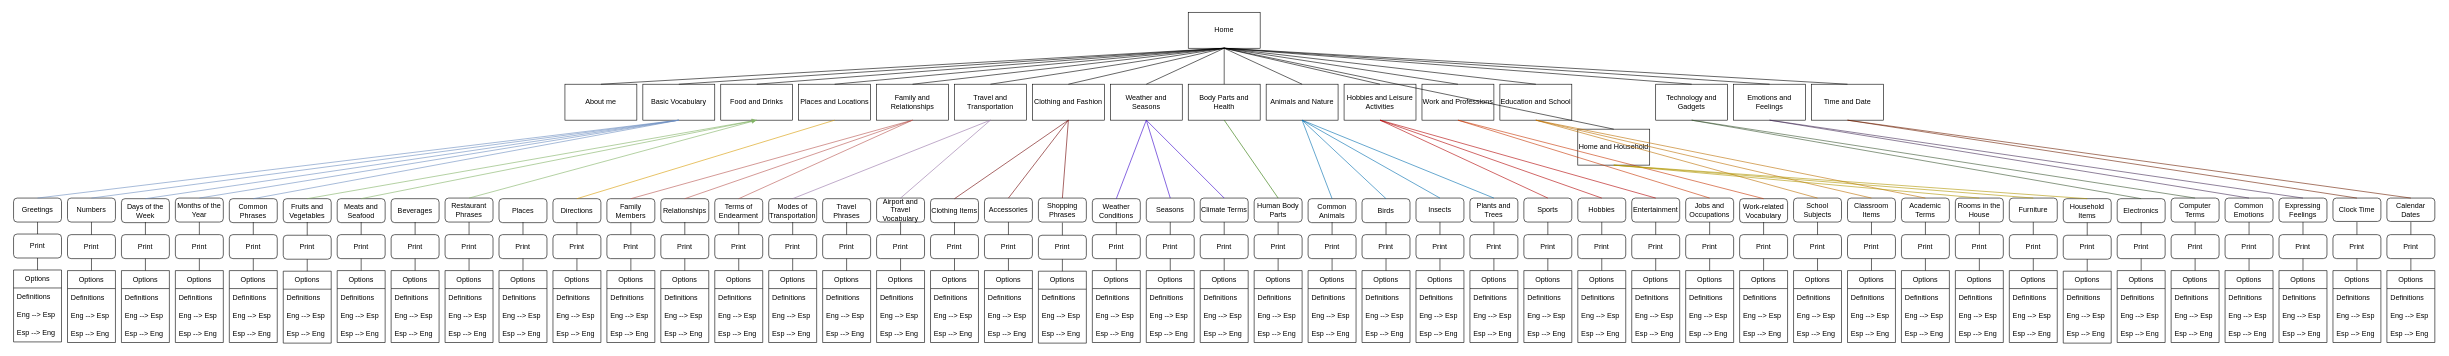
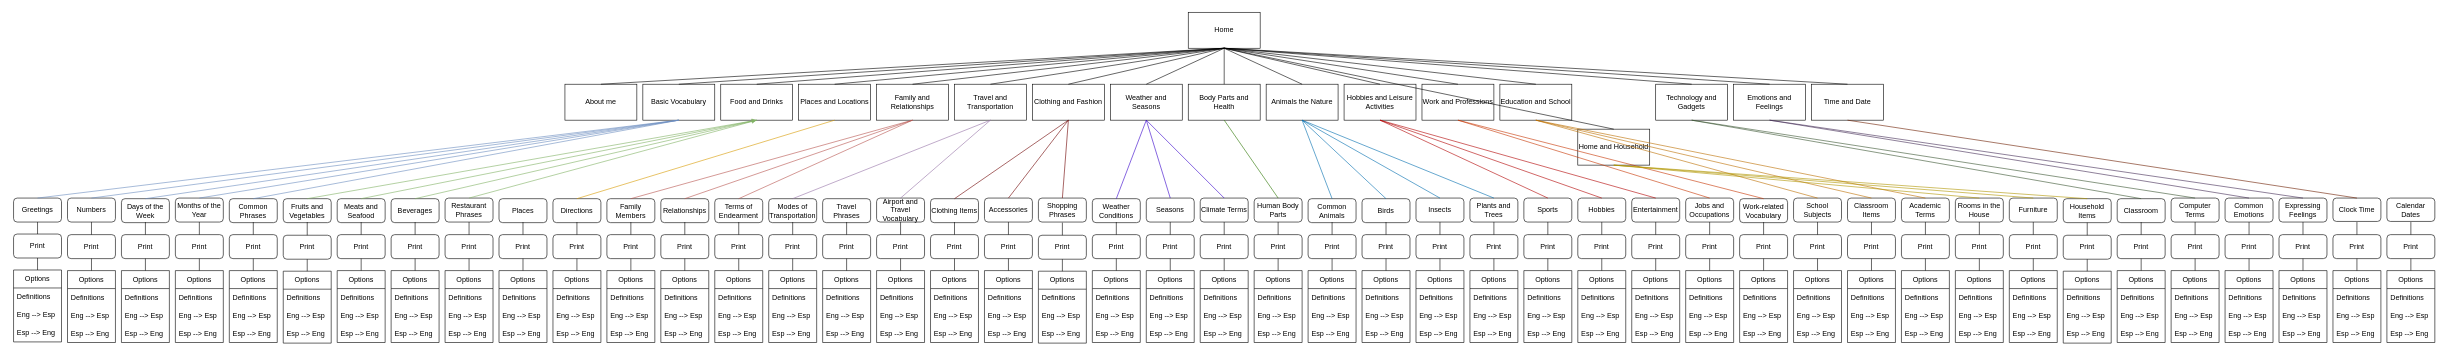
(1302, 102) -> (1302, 102)
none -> (569, 163)
(2163, 164) -> none
(2142, 211) -> (2142, 211)
